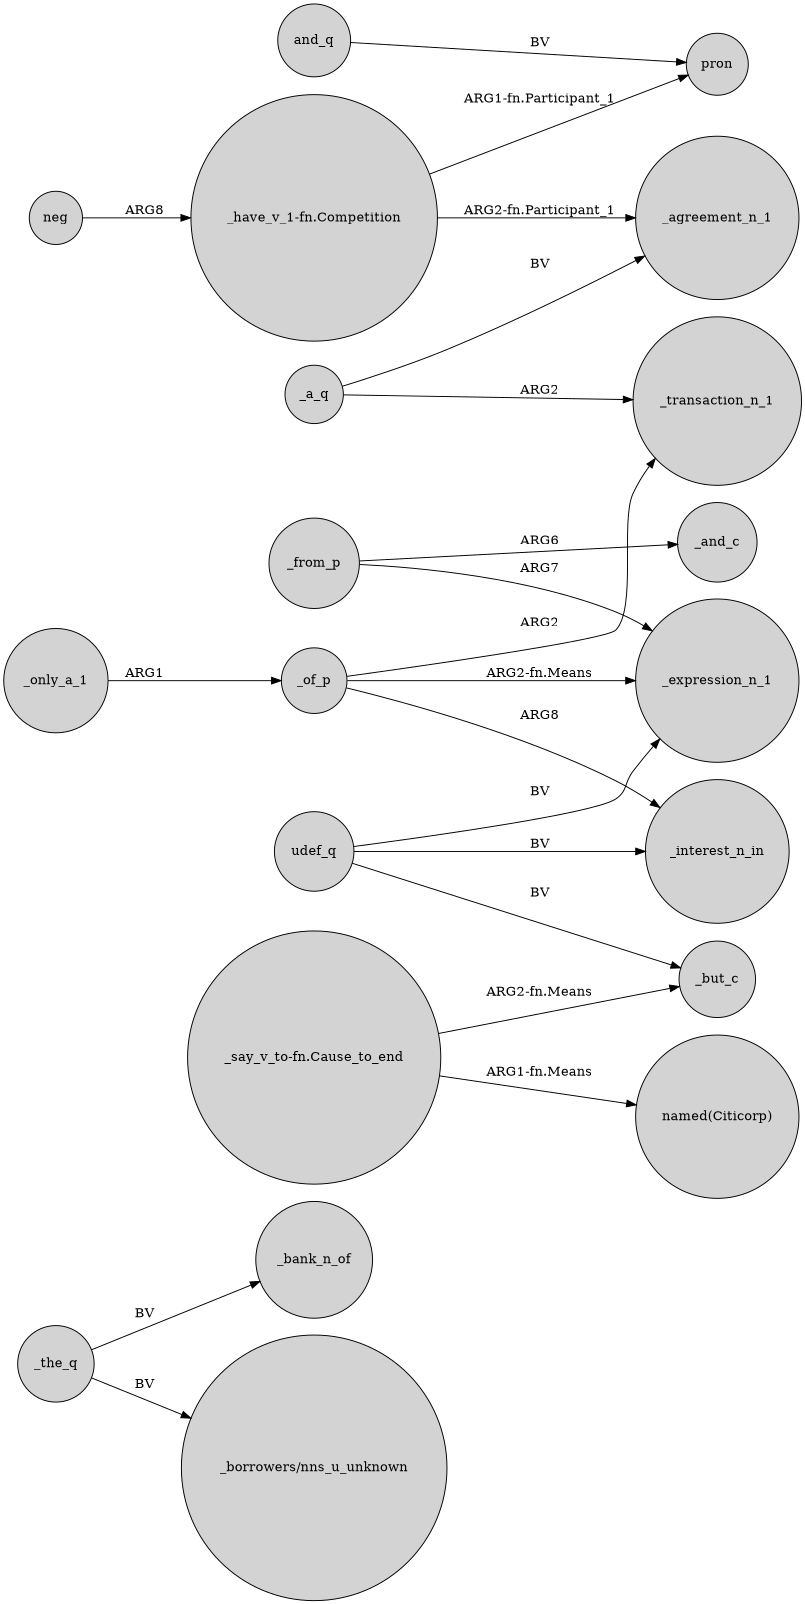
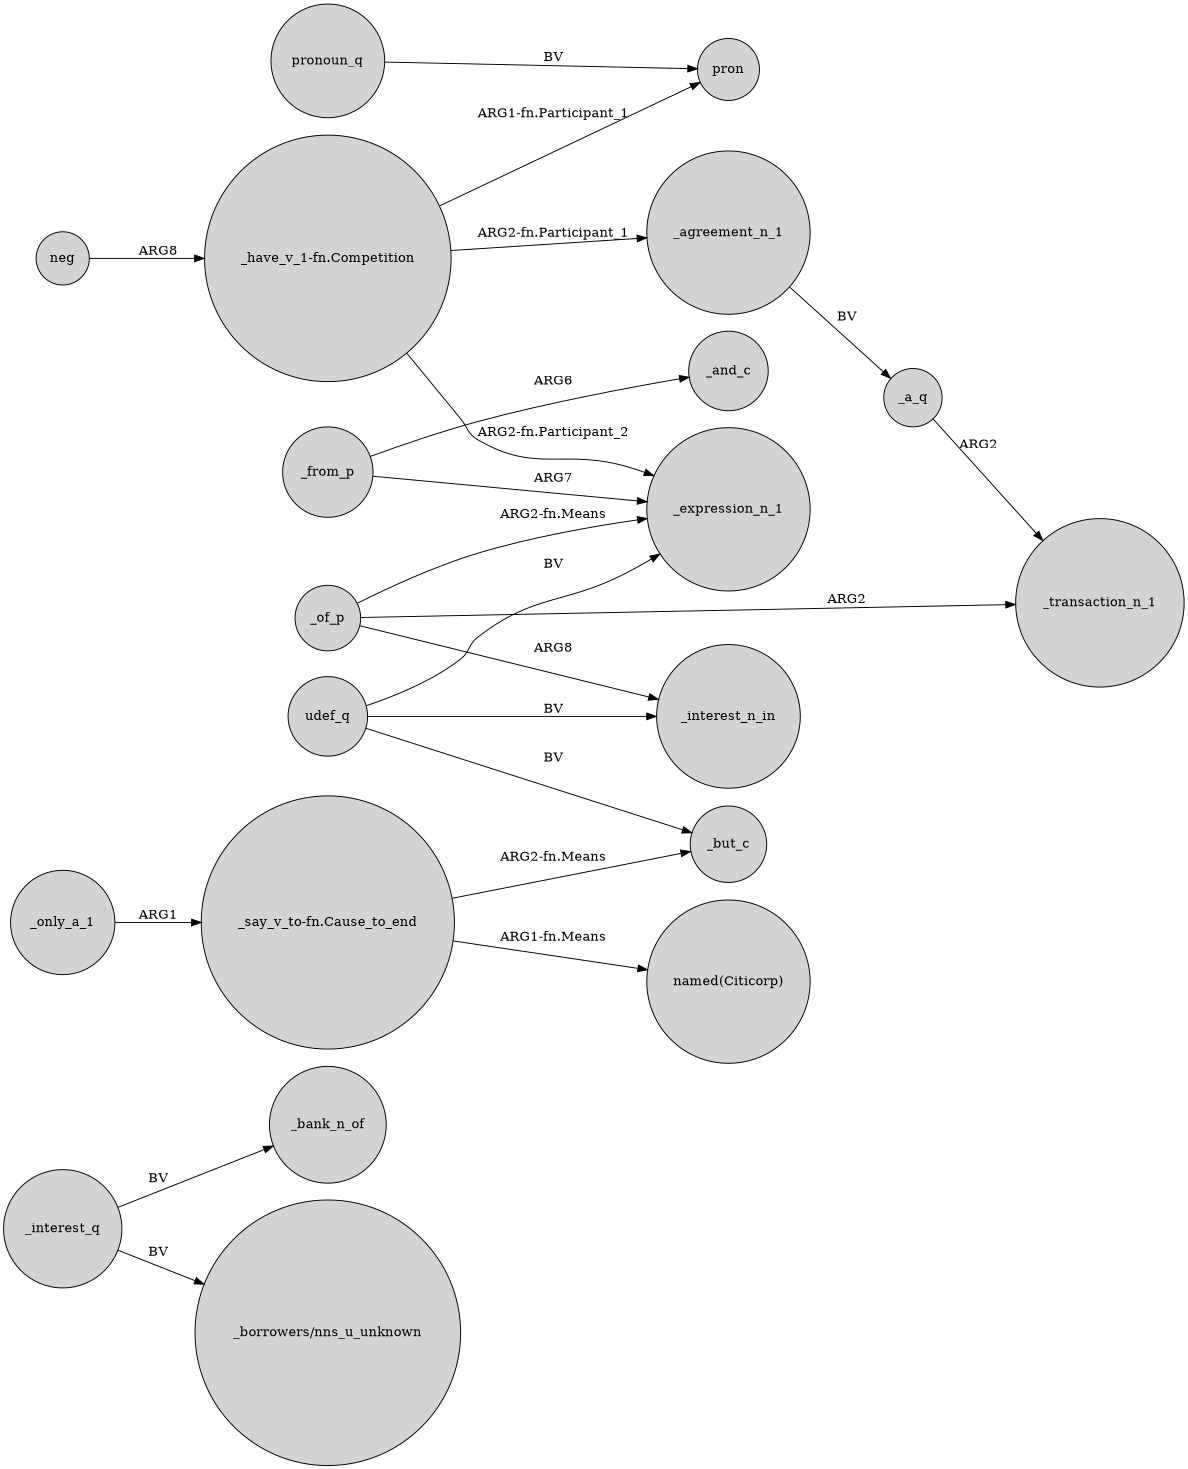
(314, 40) -> (328, 61)
(492, 330) -> (836, 329)
none -> (505, 452)
(190, 681) -> (153, 922)
(56, 1364) -> (63, 1229)
